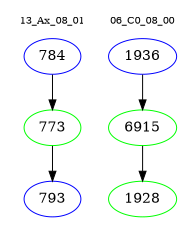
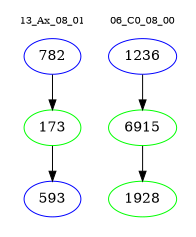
(52, 56) -> (52, 56)
(143, 56) -> (143, 56)
(52, 128) -> (52, 128)
(52, 199) -> (52, 199)
